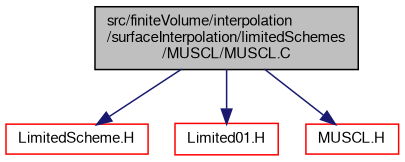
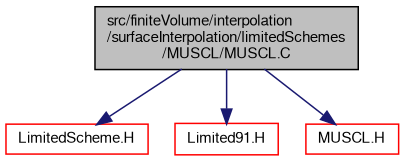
(227, 139) -> (227, 139)
